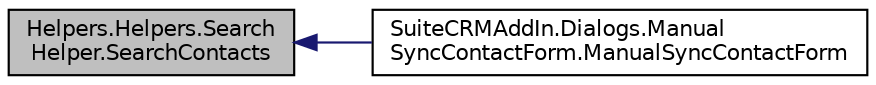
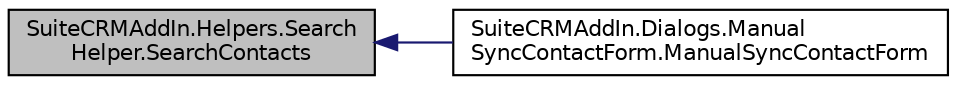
(151, 42) -> (192, 42)
